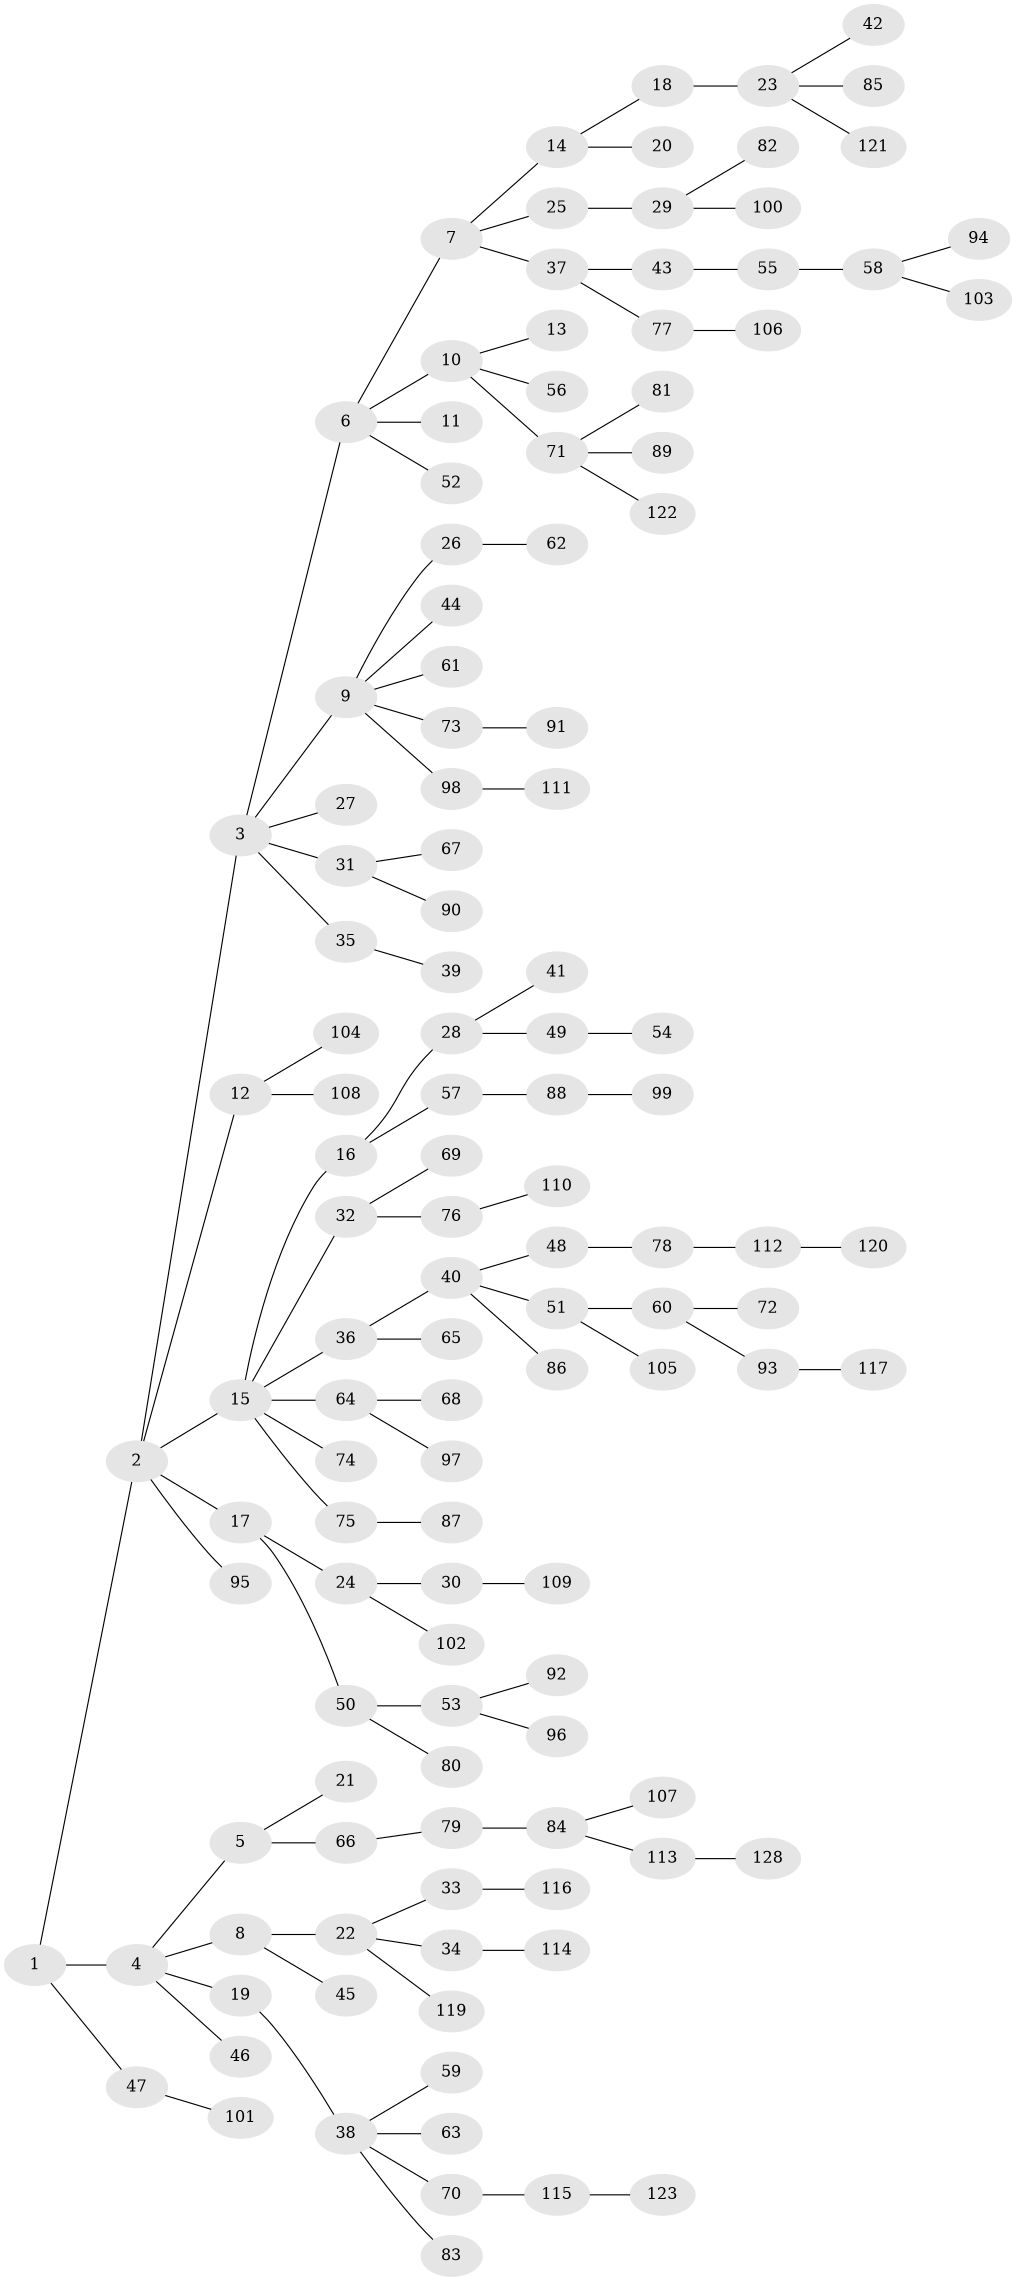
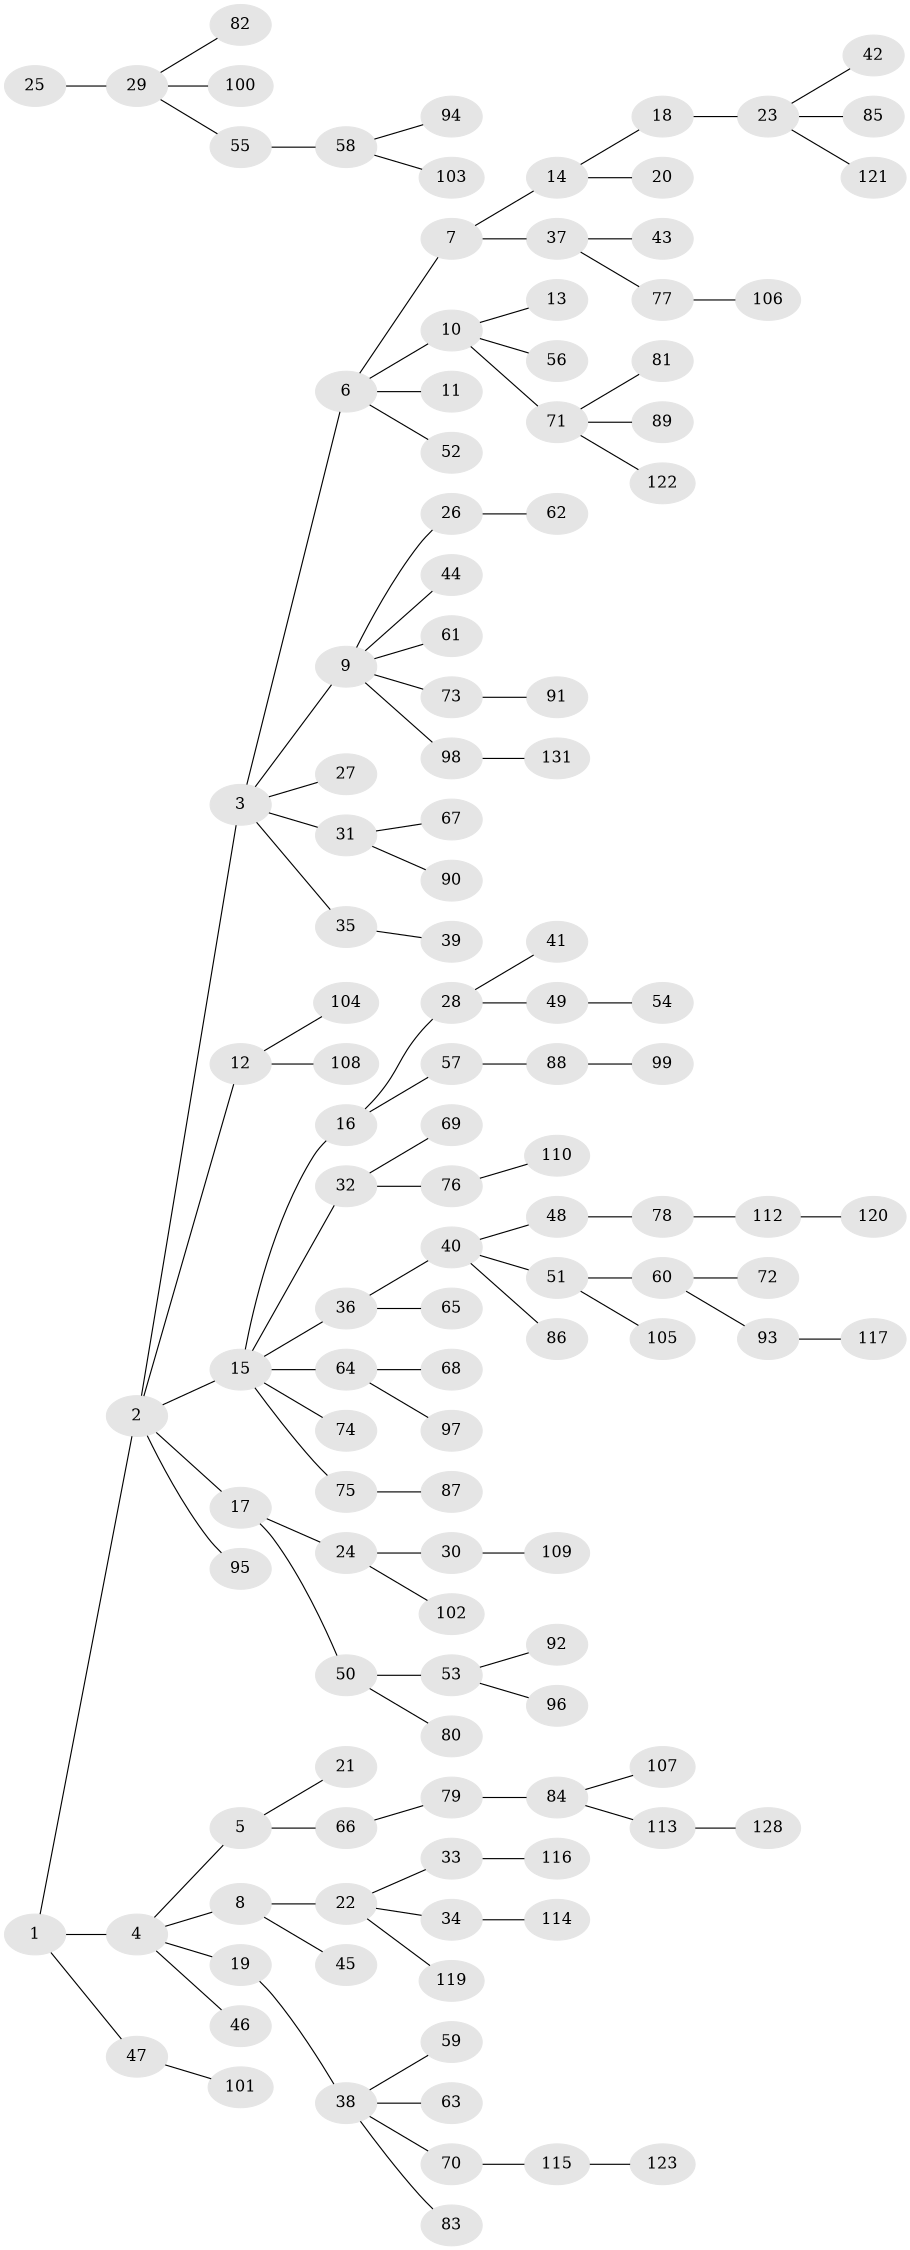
(504, 224) -> none
(716, 269) -> (189, 117)
(557, 789) -> (557, 758)
